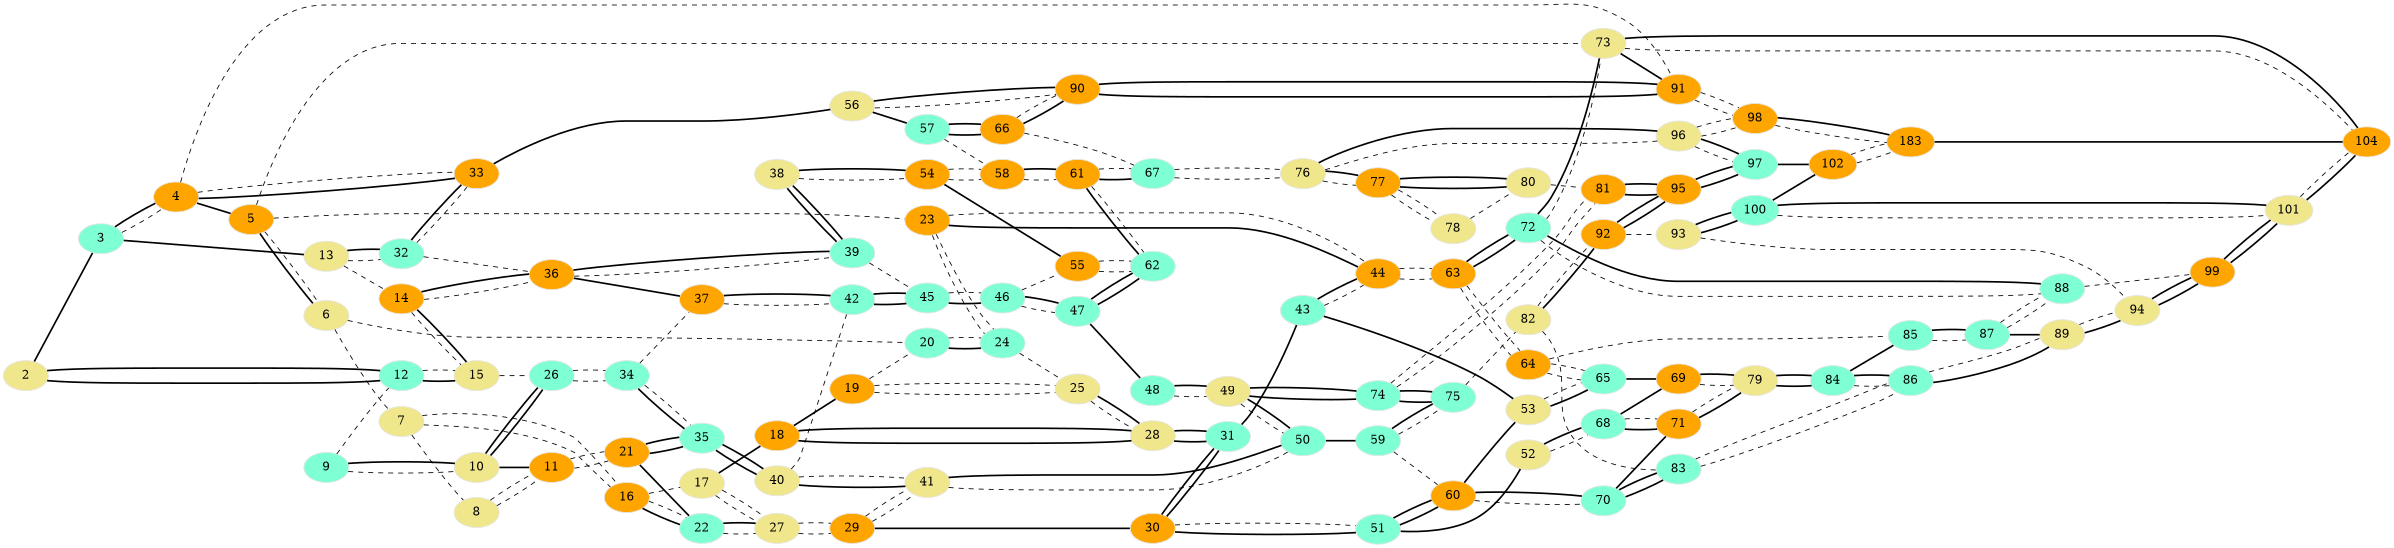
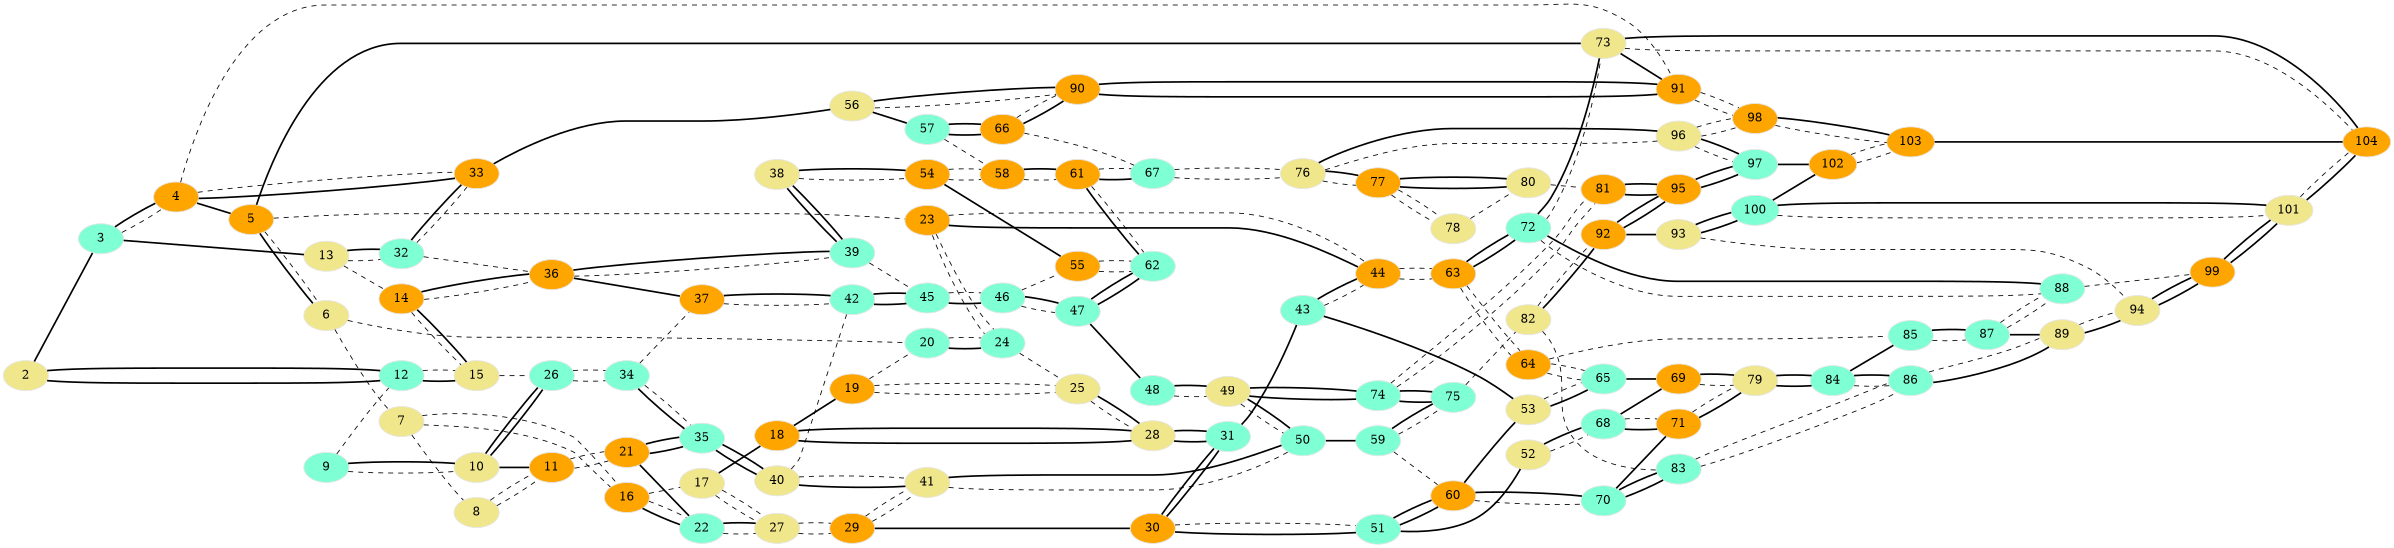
(876, 43) -> (876, 43)
(1911, 142) -> (1911, 142)
(1641, 235) -> (1641, 235)
